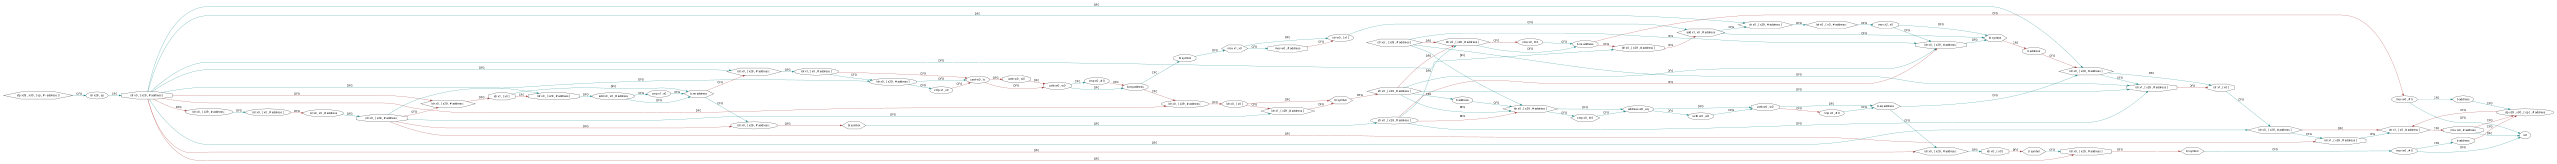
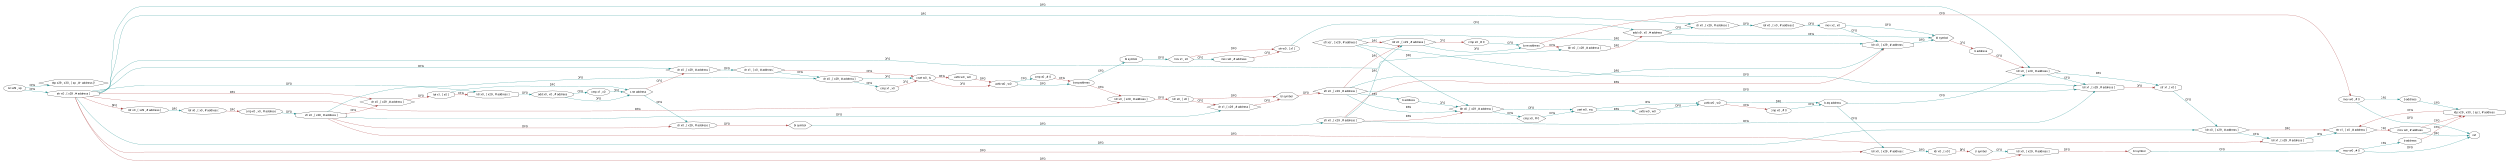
(1701, 33) -> (1647, 33)
(1285, 41) -> (1231, 52)
(816, 72) -> (759, 70)
(78, 95) -> (36, 86)
(1638, 109) -> (1585, 110)
(2525, 112) -> (2474, 112)
(324, 113) -> (261, 112)
